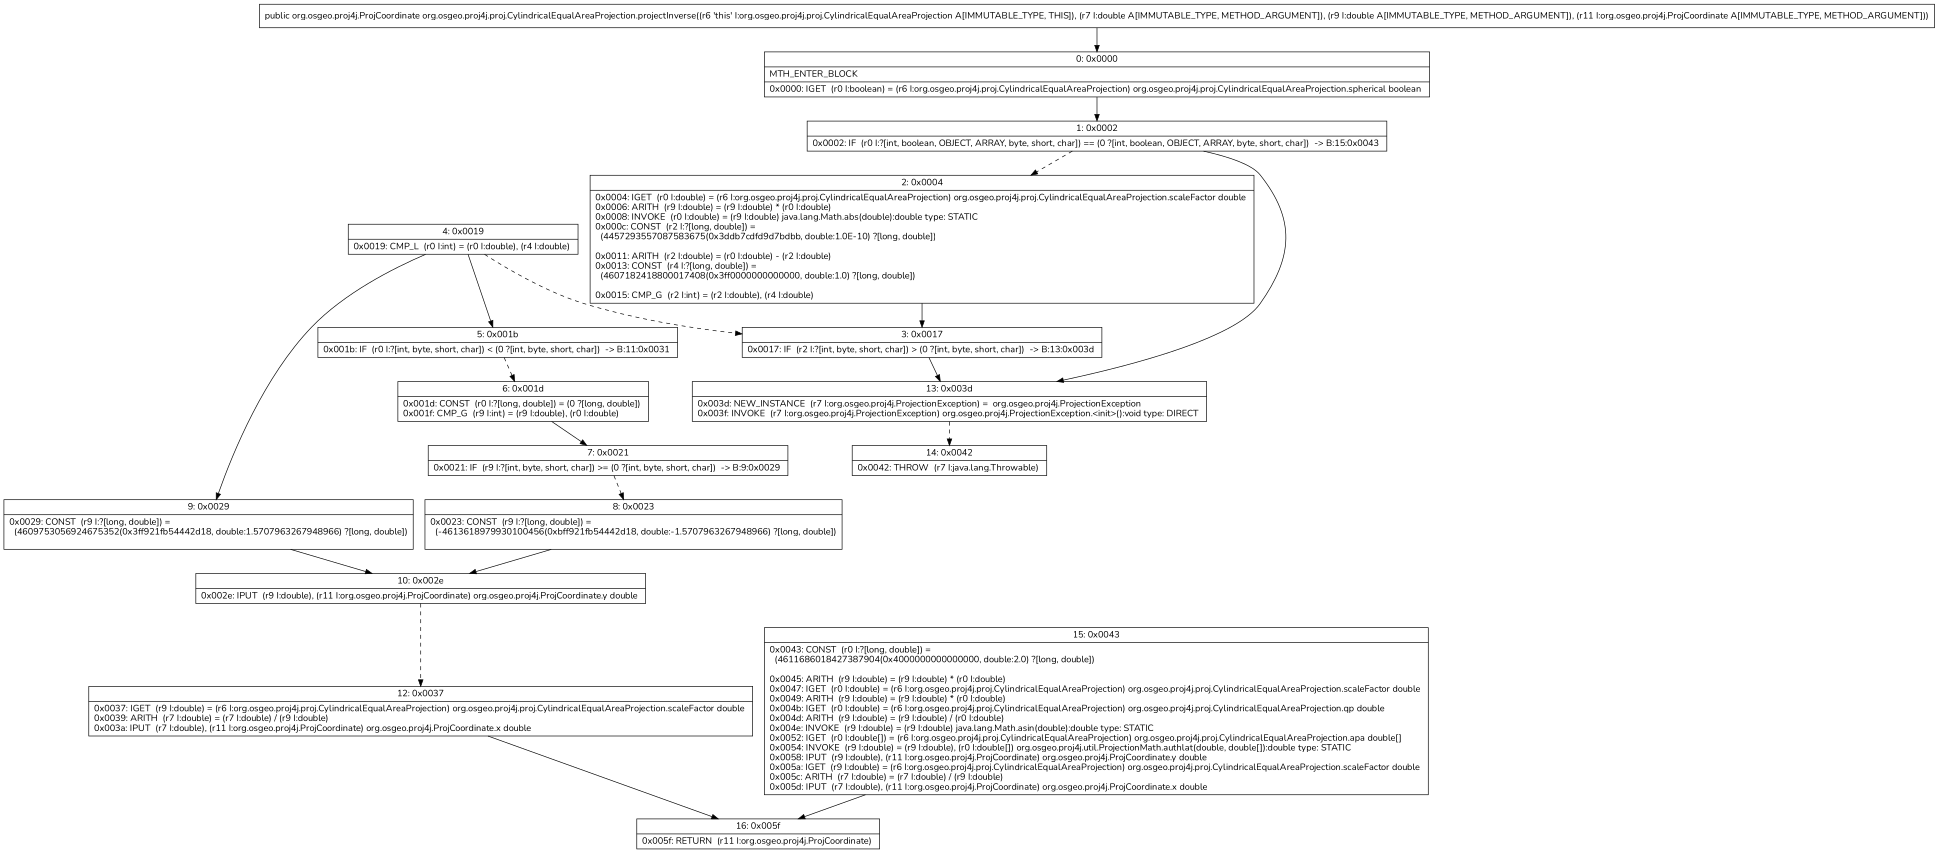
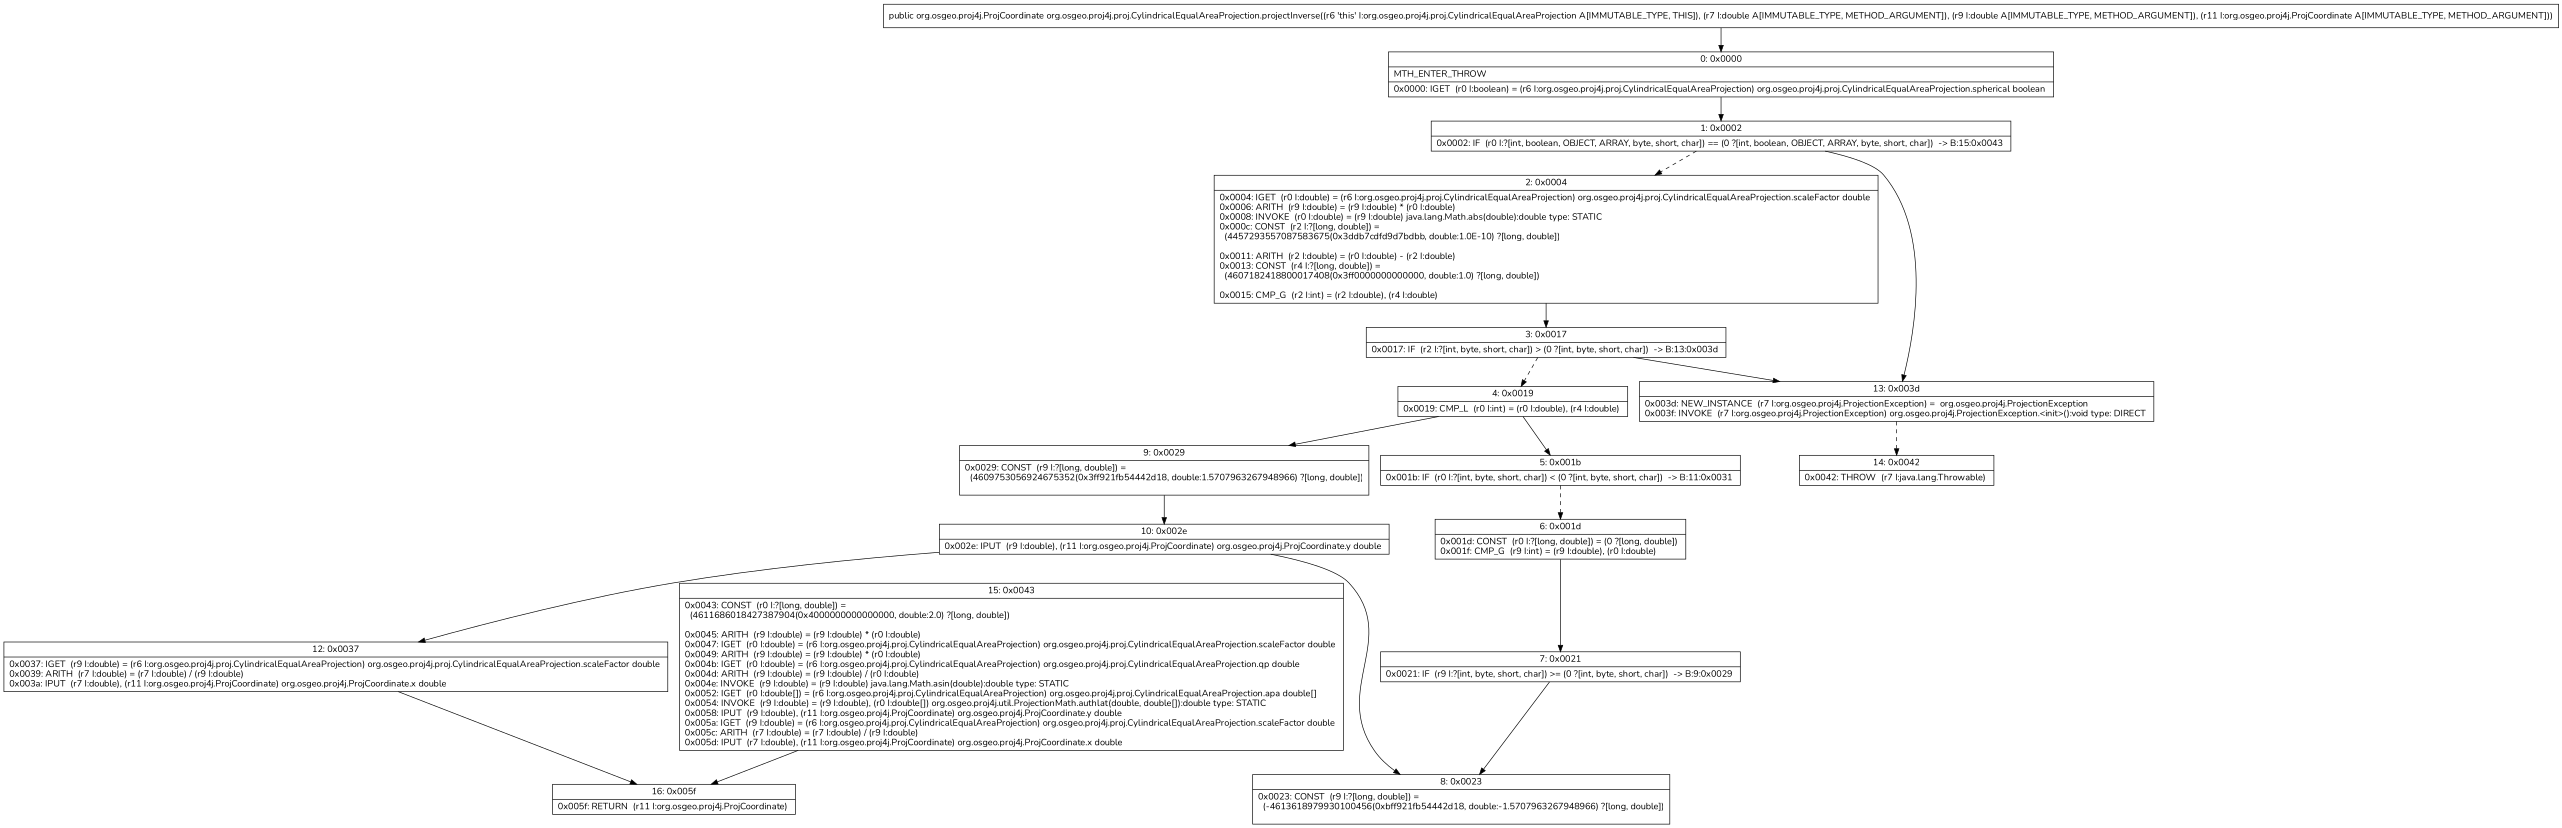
(814, 74) -> (1440, 74)
(605, 309) -> (1531, 369)
(618, 485) -> (1516, 726)
(514, 560) -> (1368, 638)
(421, 642) -> (680, 582)
